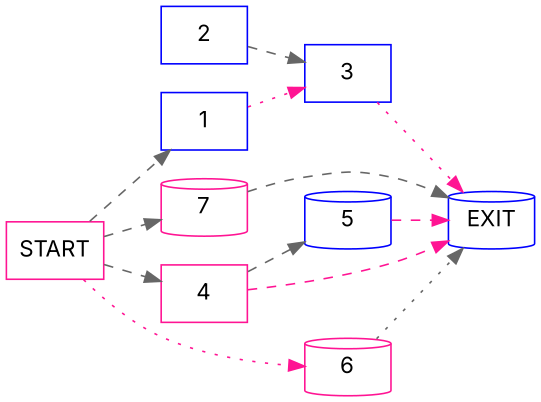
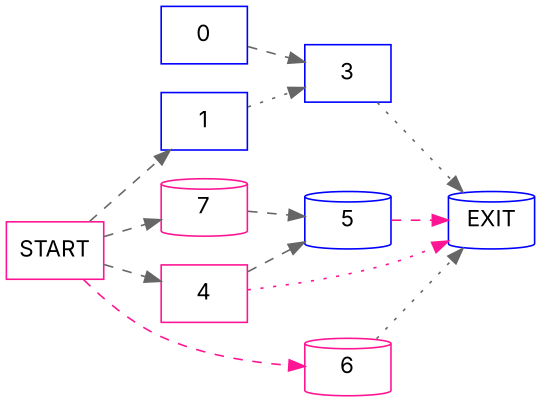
(204, 35) -> (204, 35)
(269, 100) -> (269, 100)
(414, 141) -> (414, 141)
(341, 172) -> (268, 213)
(342, 275) -> (342, 275)
(177, 343) -> (177, 343)
